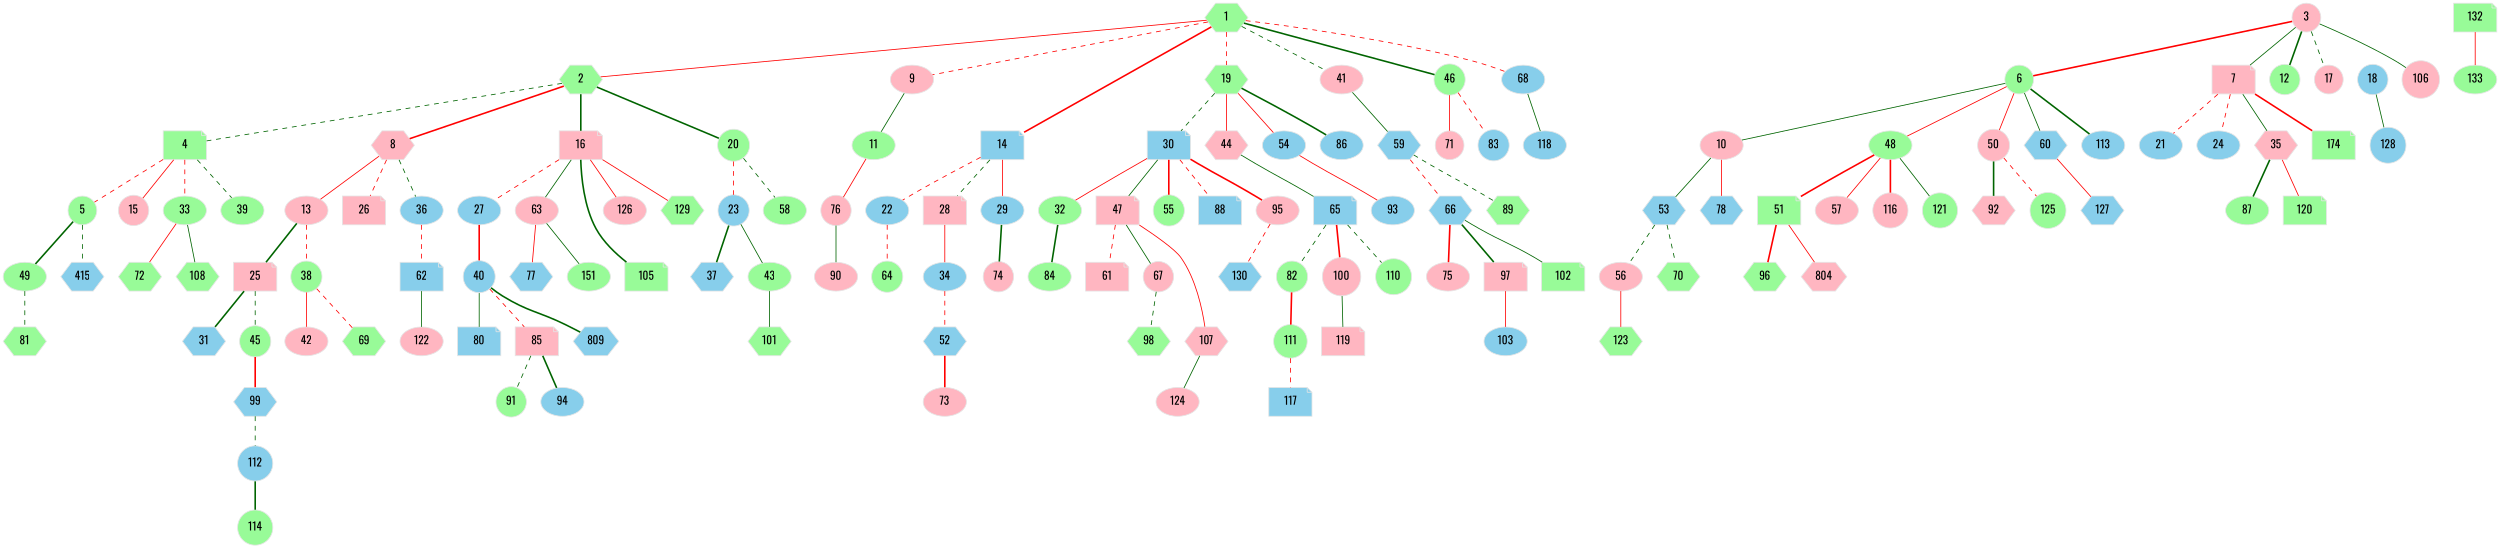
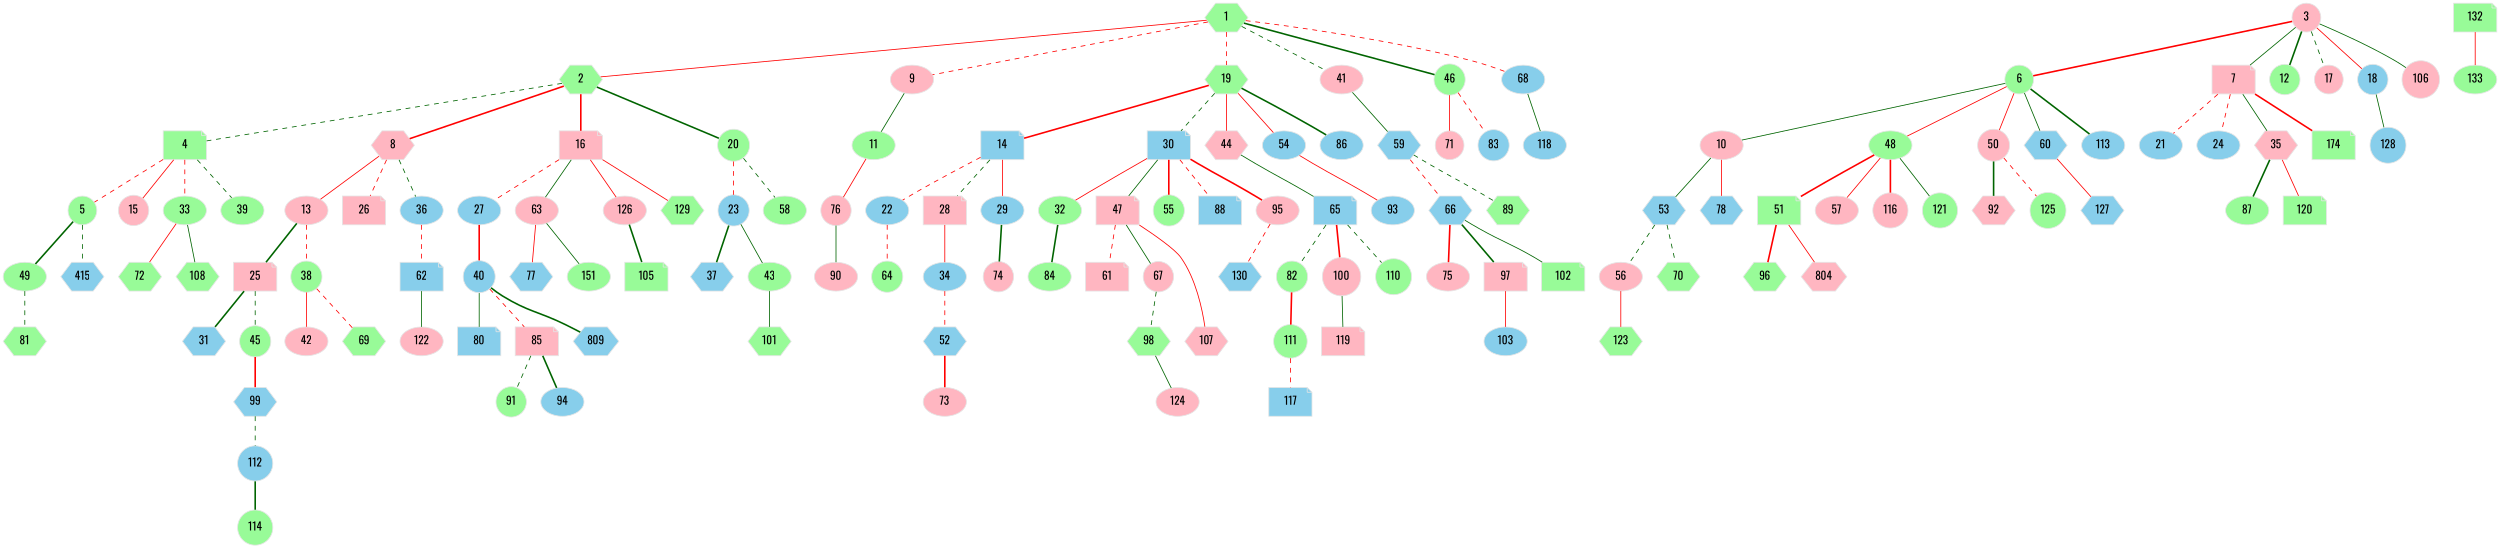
none -> (2339, 48)
(1118, 80) -> (1116, 112)
(581, 113) -> (581, 113)
(591, 217) -> (636, 243)
(1192, 372) -> (1163, 372)
